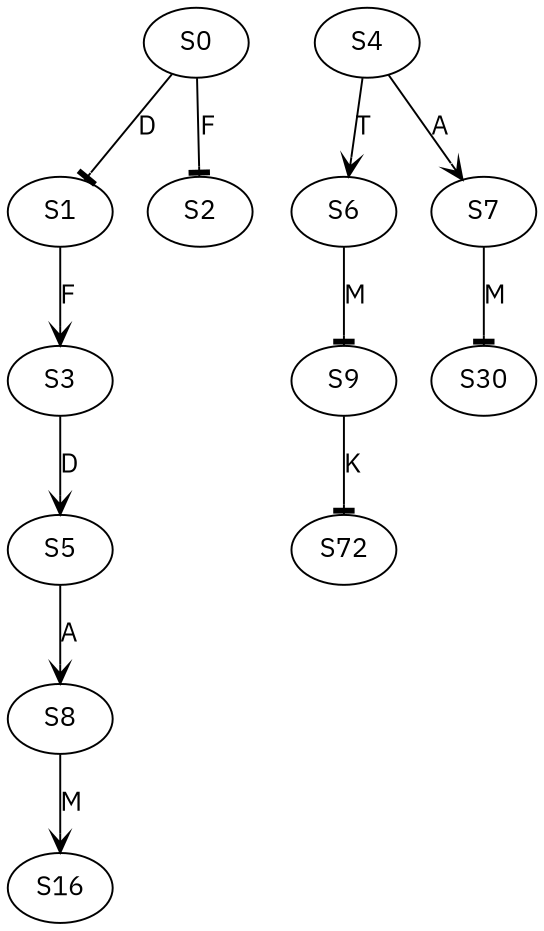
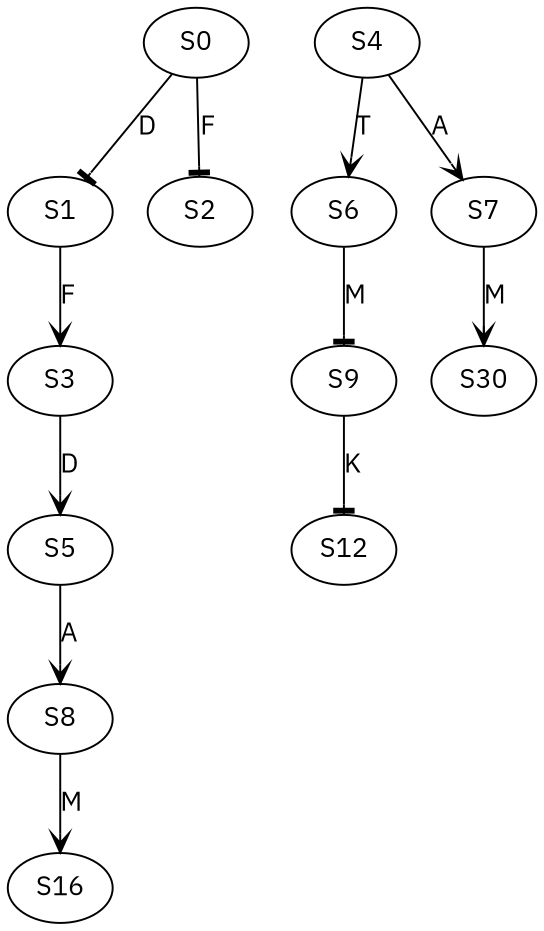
(484, 291) -> (484, 291)
(344, 550) -> (344, 550)
